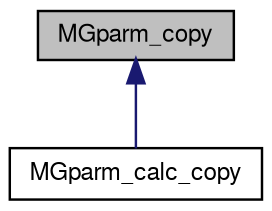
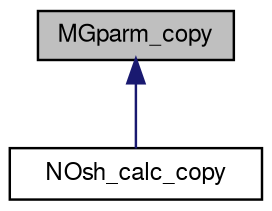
(136, 174) -> (136, 174)
